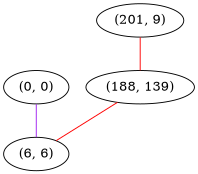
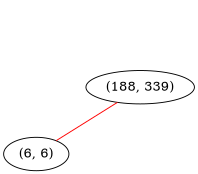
(140, 20) -> none
(36, 87) -> none
(140, 87) -> (140, 87)
